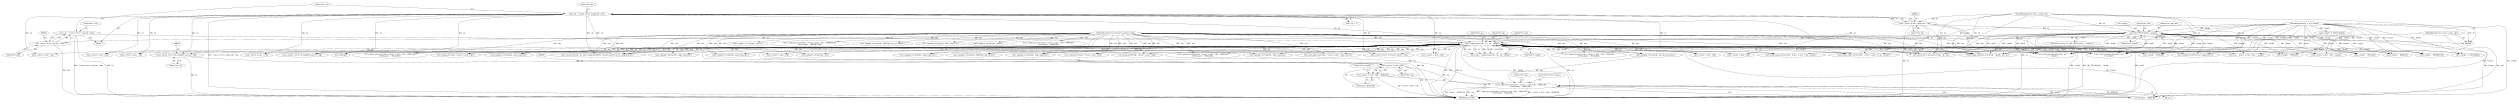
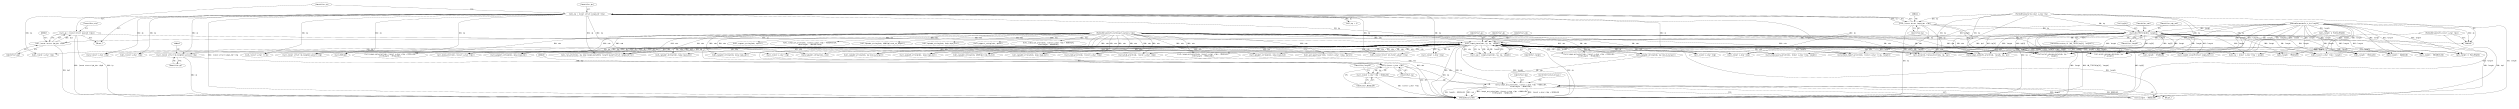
(1306, 49) -> (1306, 49)
none -> (864, 55)
